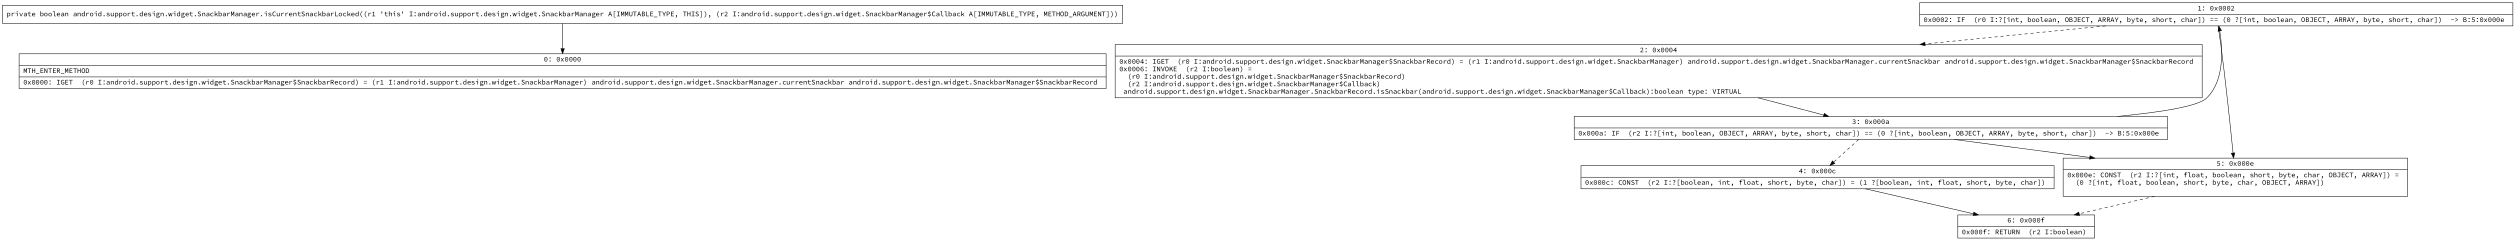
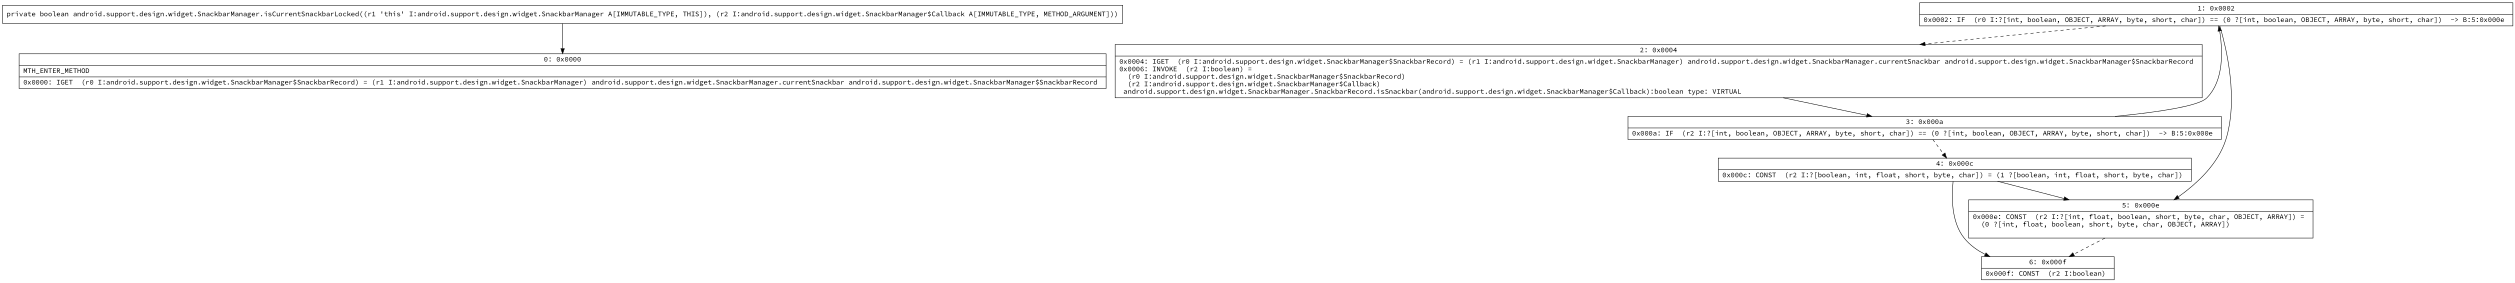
(2022, 148) -> (2031, 190)
(2026, 232) -> (2048, 274)
